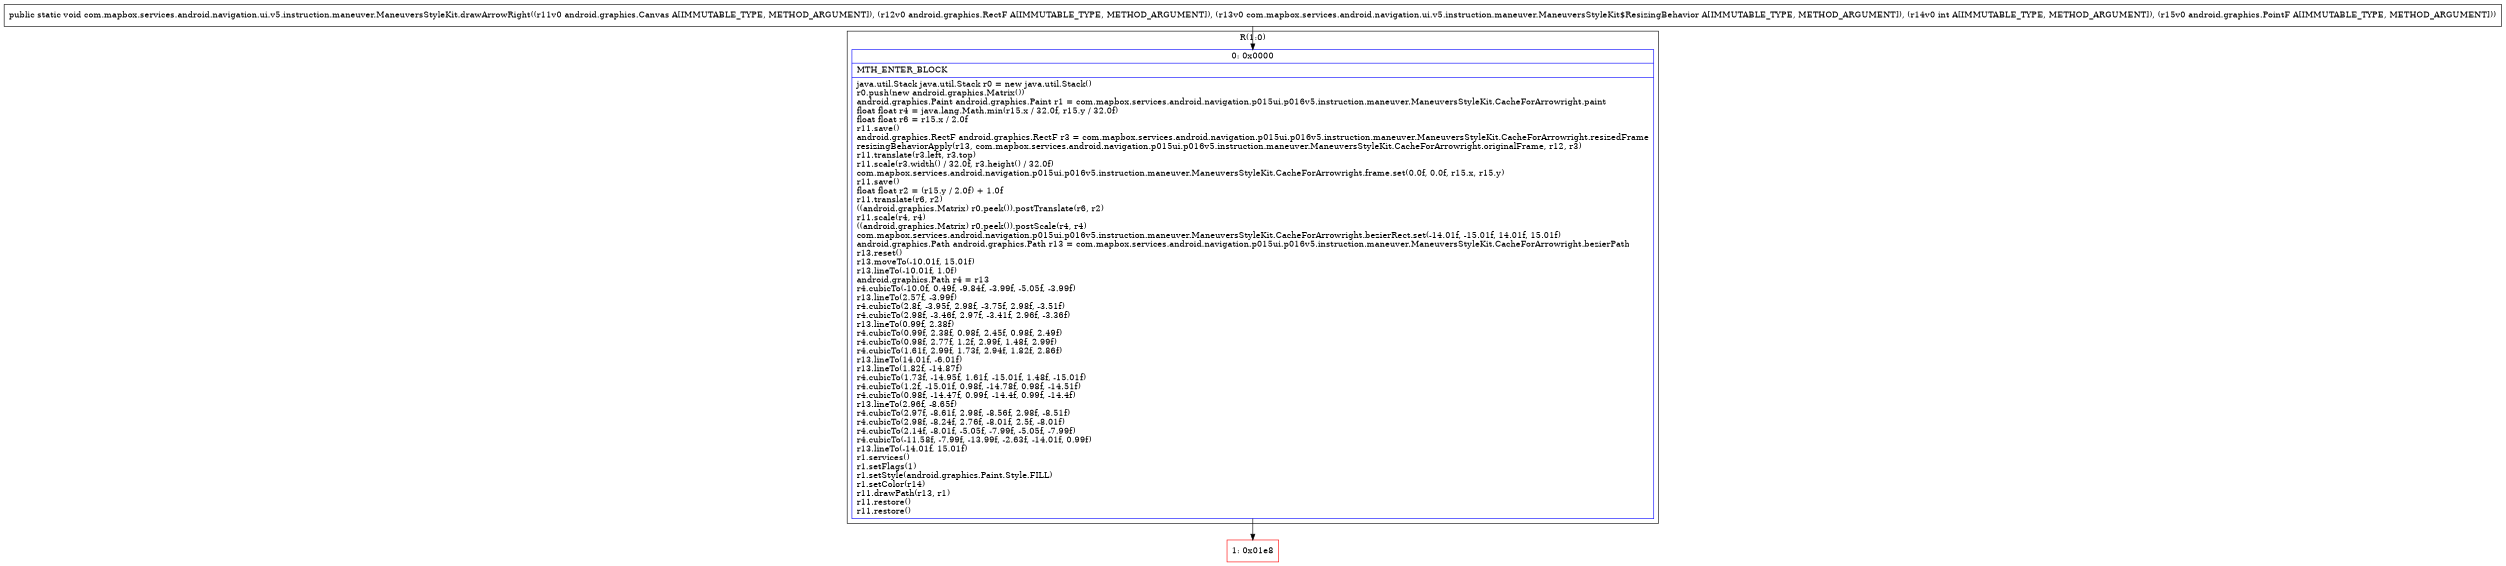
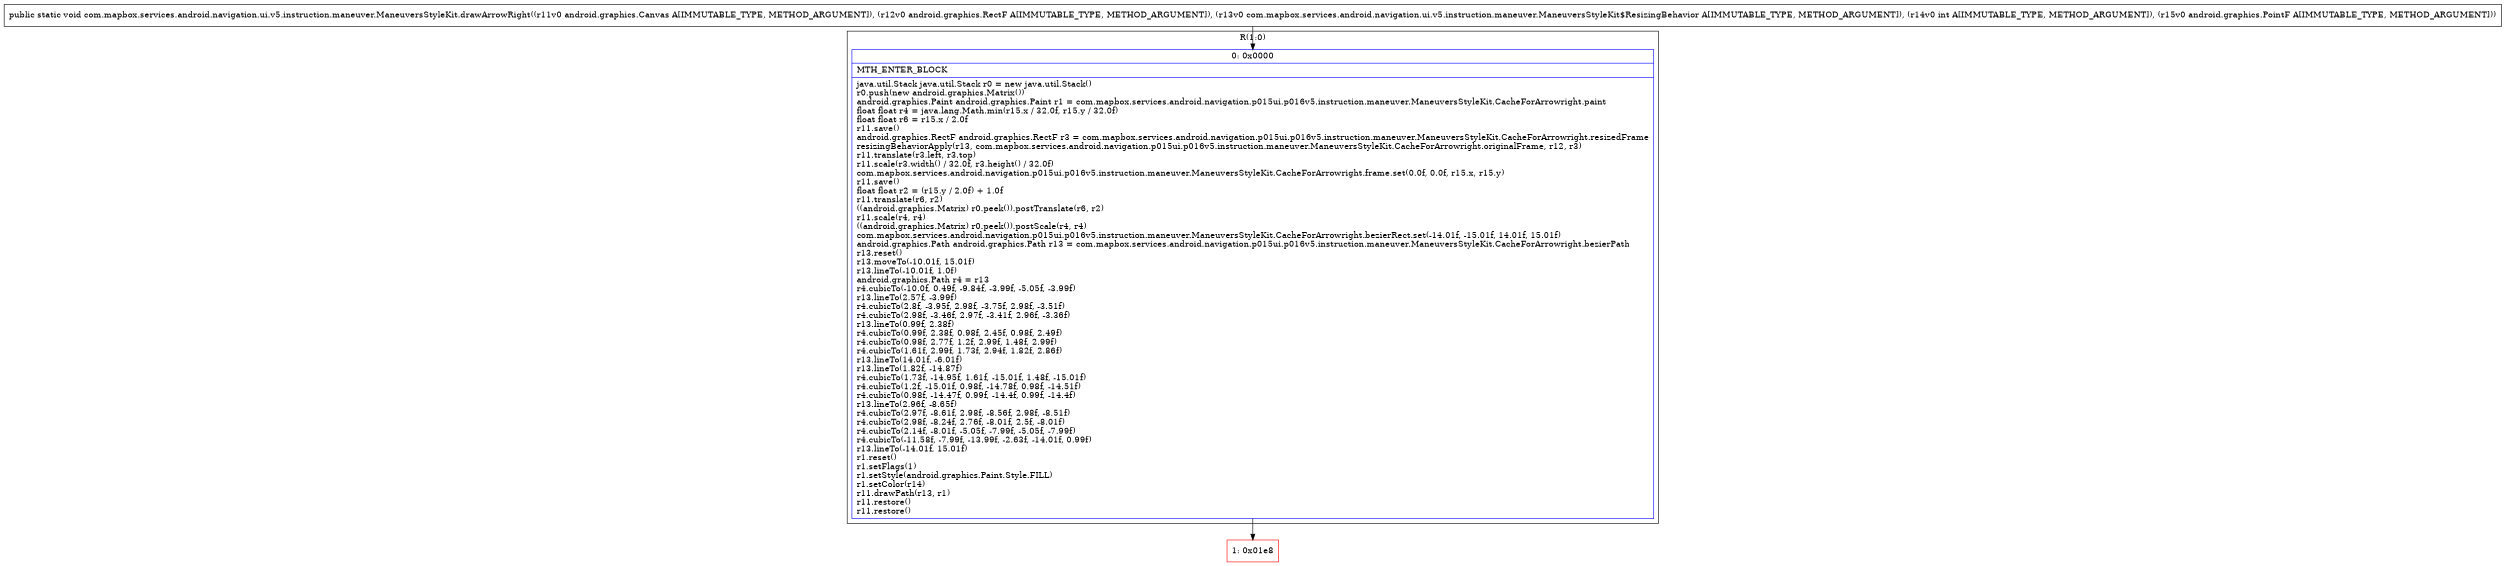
(883, 458) -> (877, 458)
